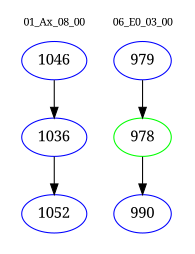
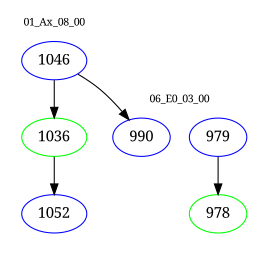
(54, 137) -> (54, 137)
(143, 170) -> (111, 100)
